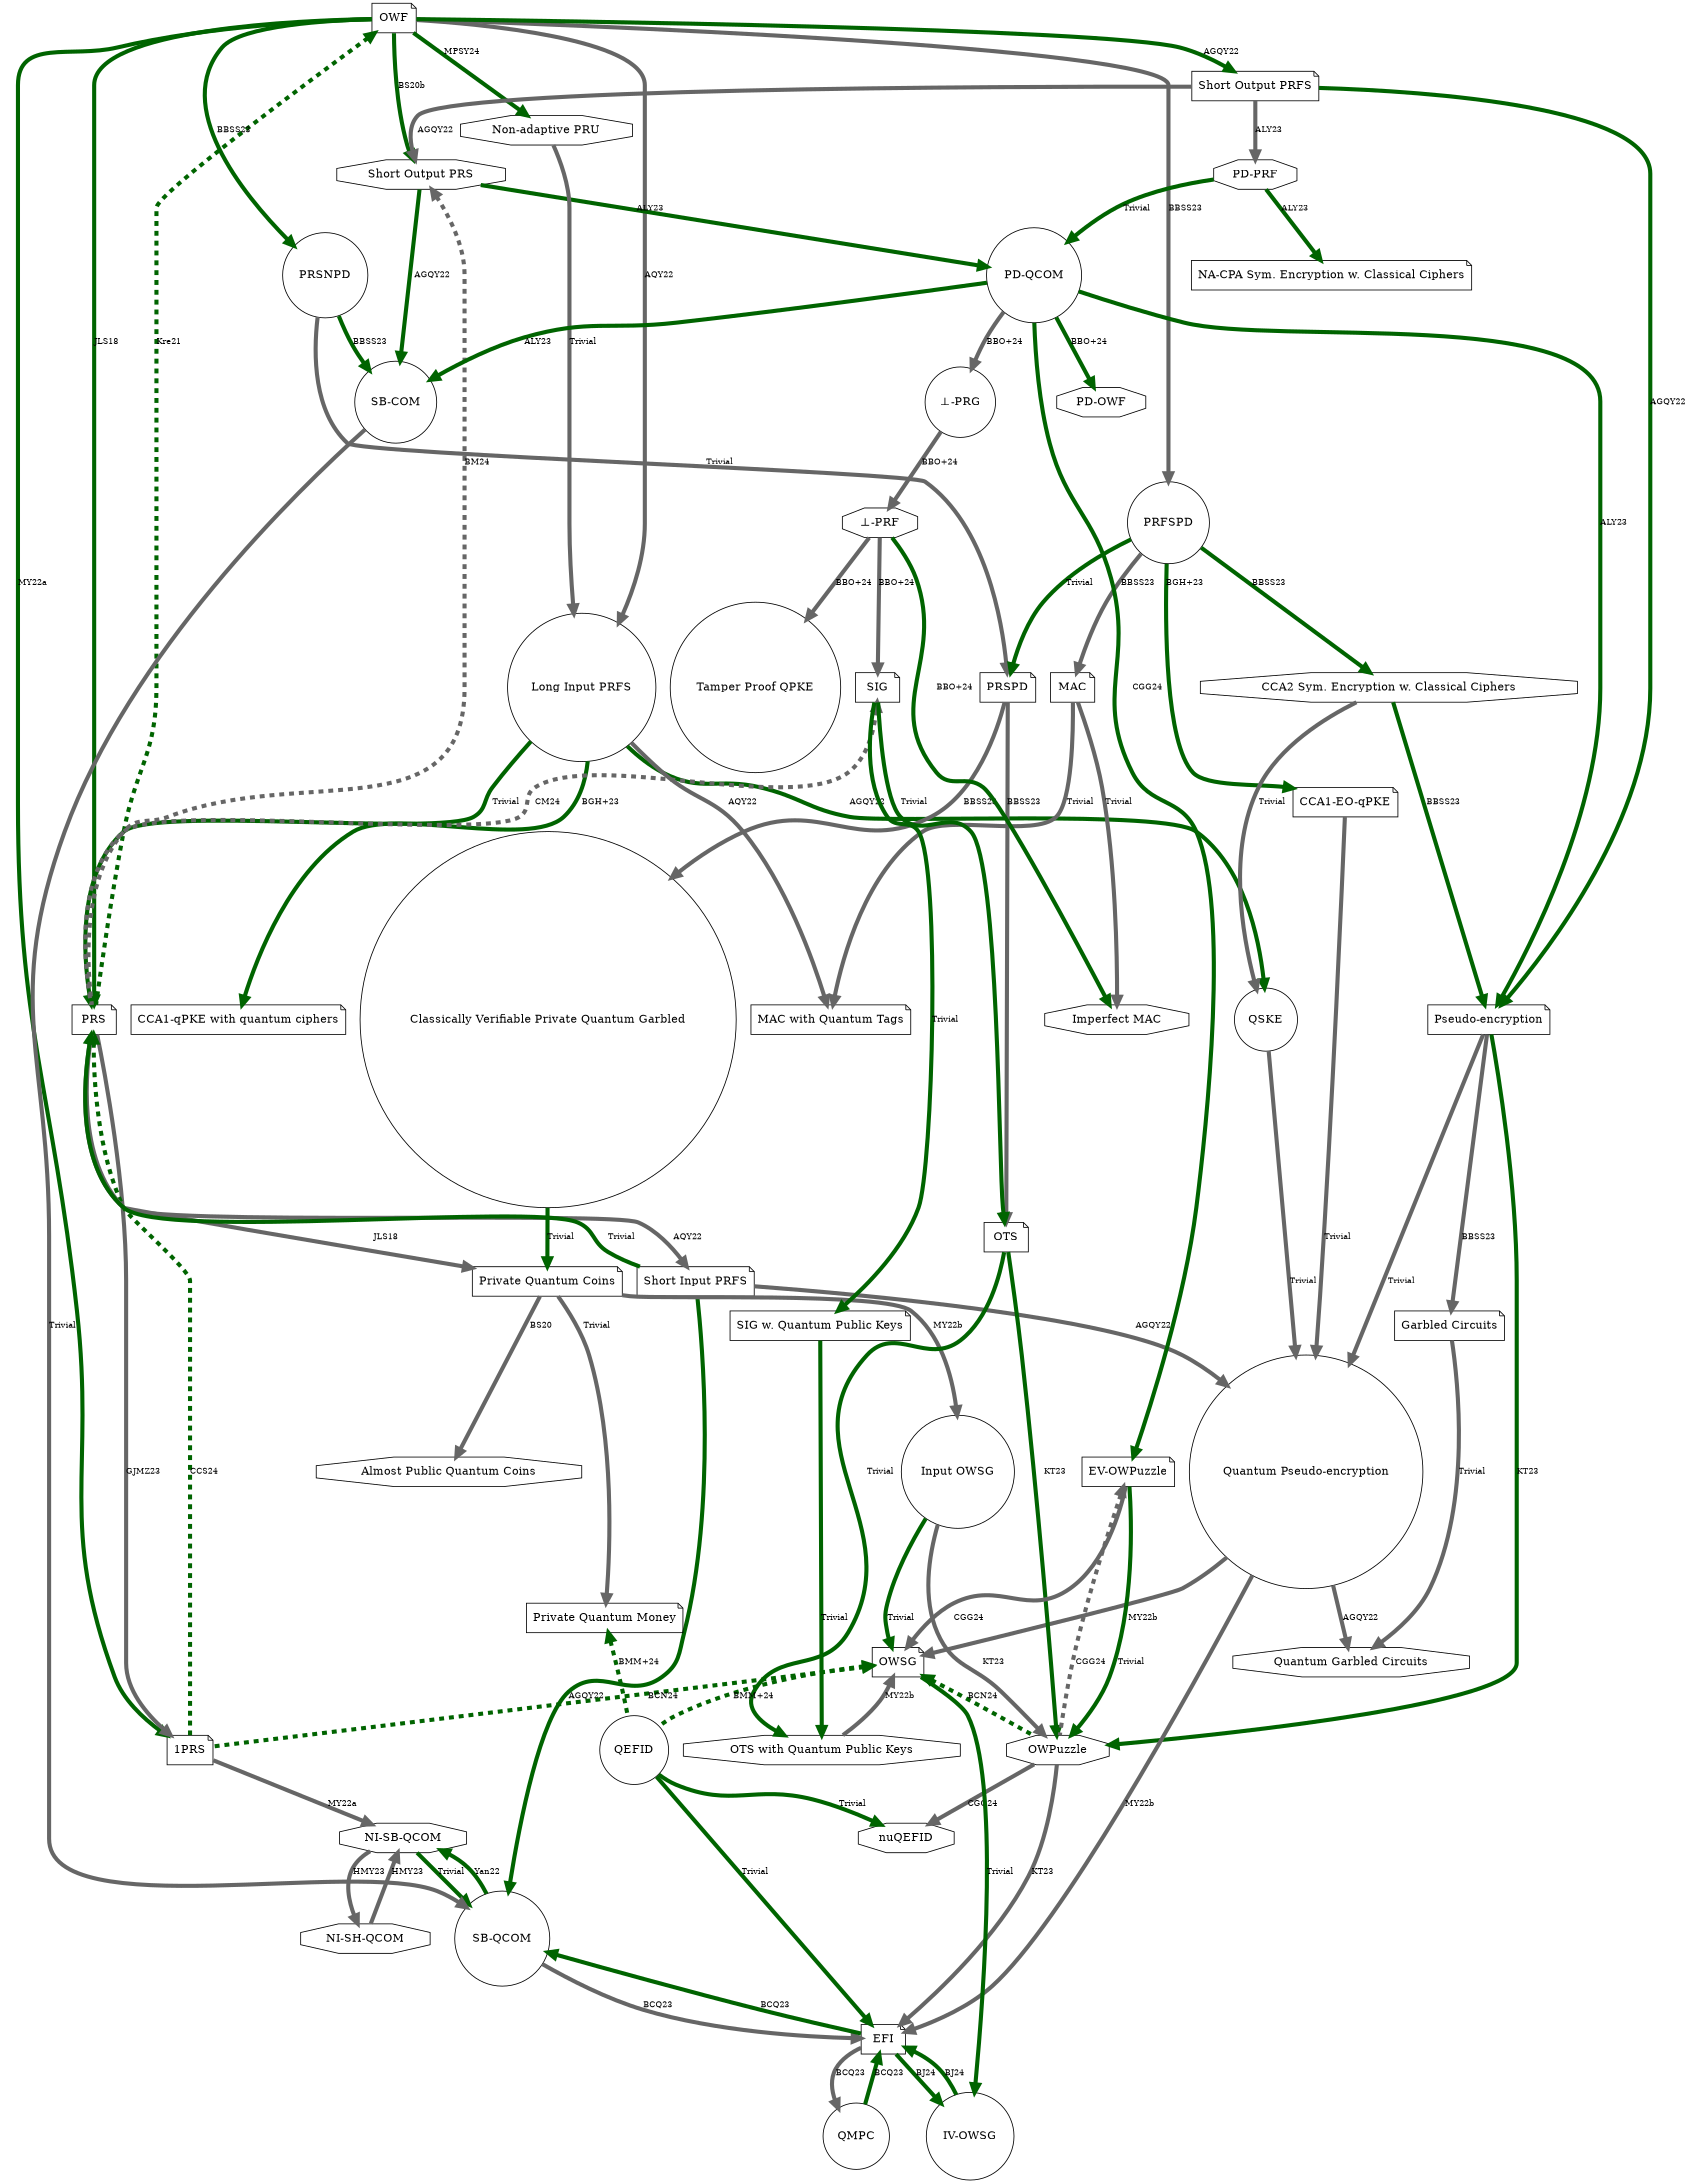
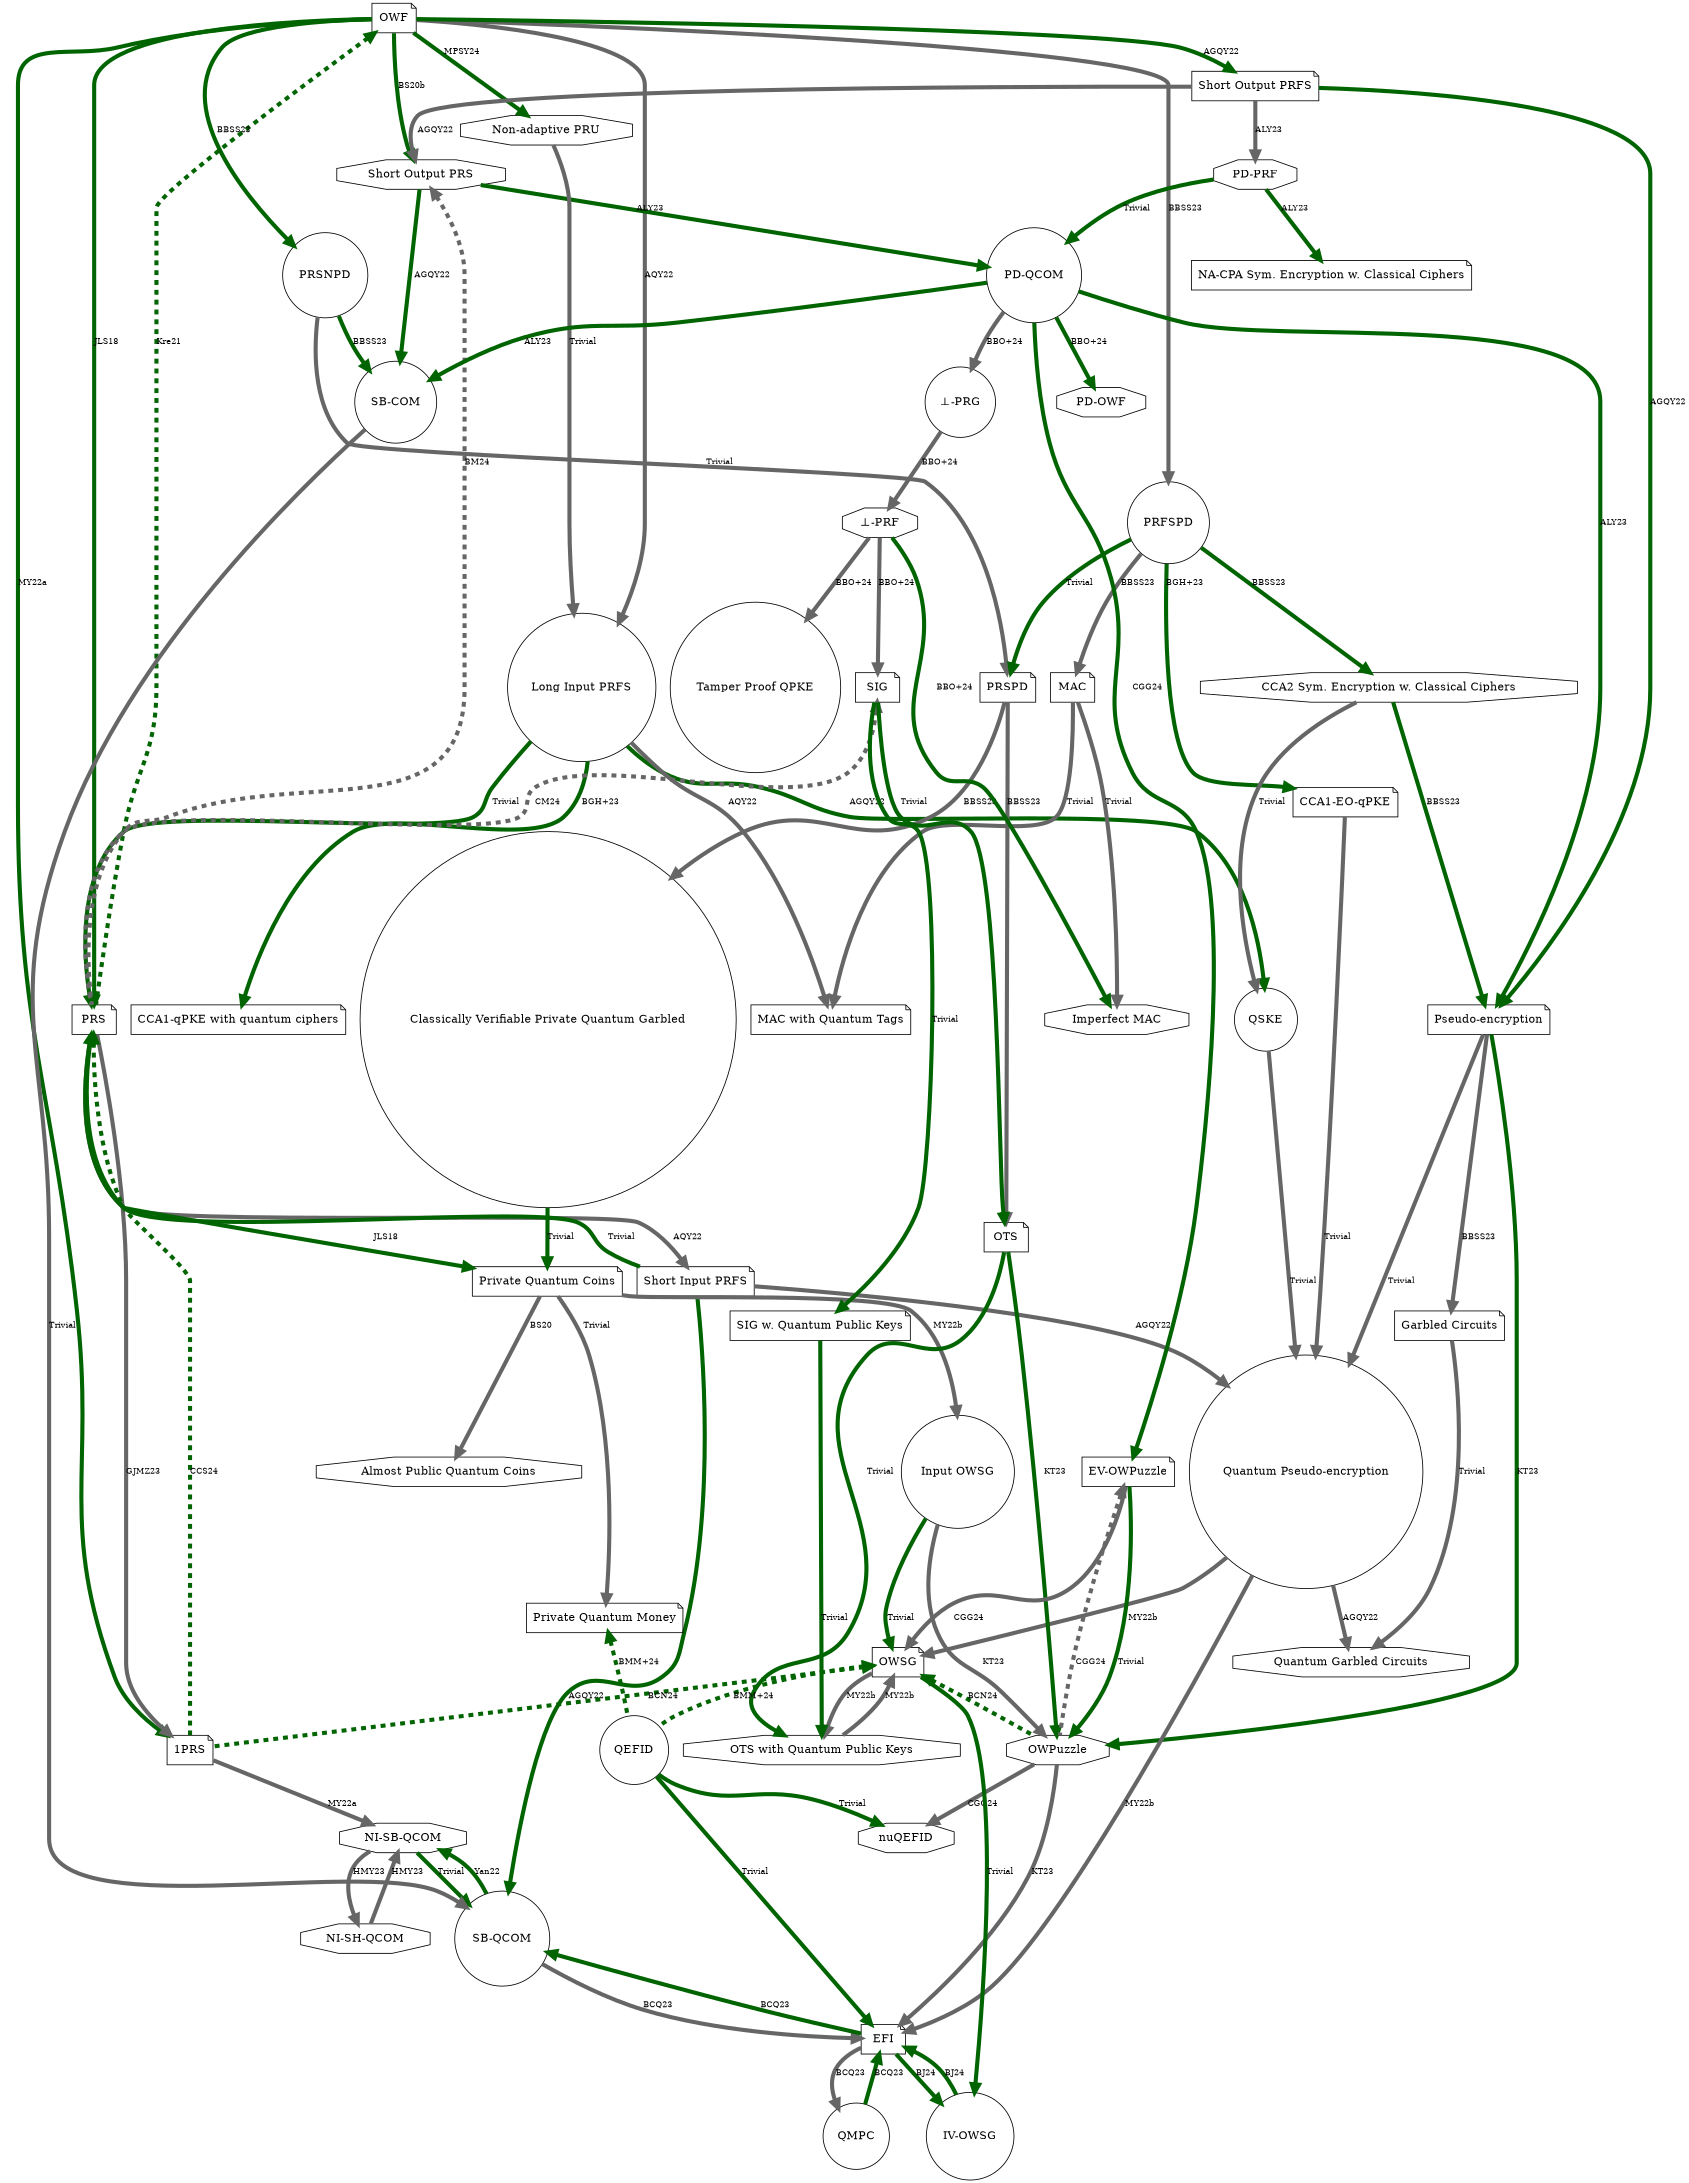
(230, 1227) -> (230, 1227)
none -> (844, 1695)
